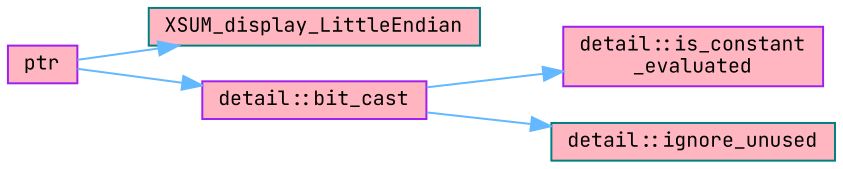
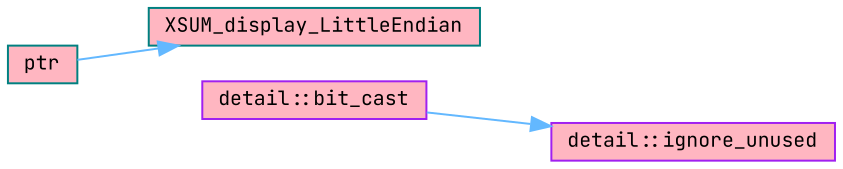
(693, 57) -> none
(43, 64) -> (43, 64)
(130, 76) -> none
(693, 142) -> (693, 142)
